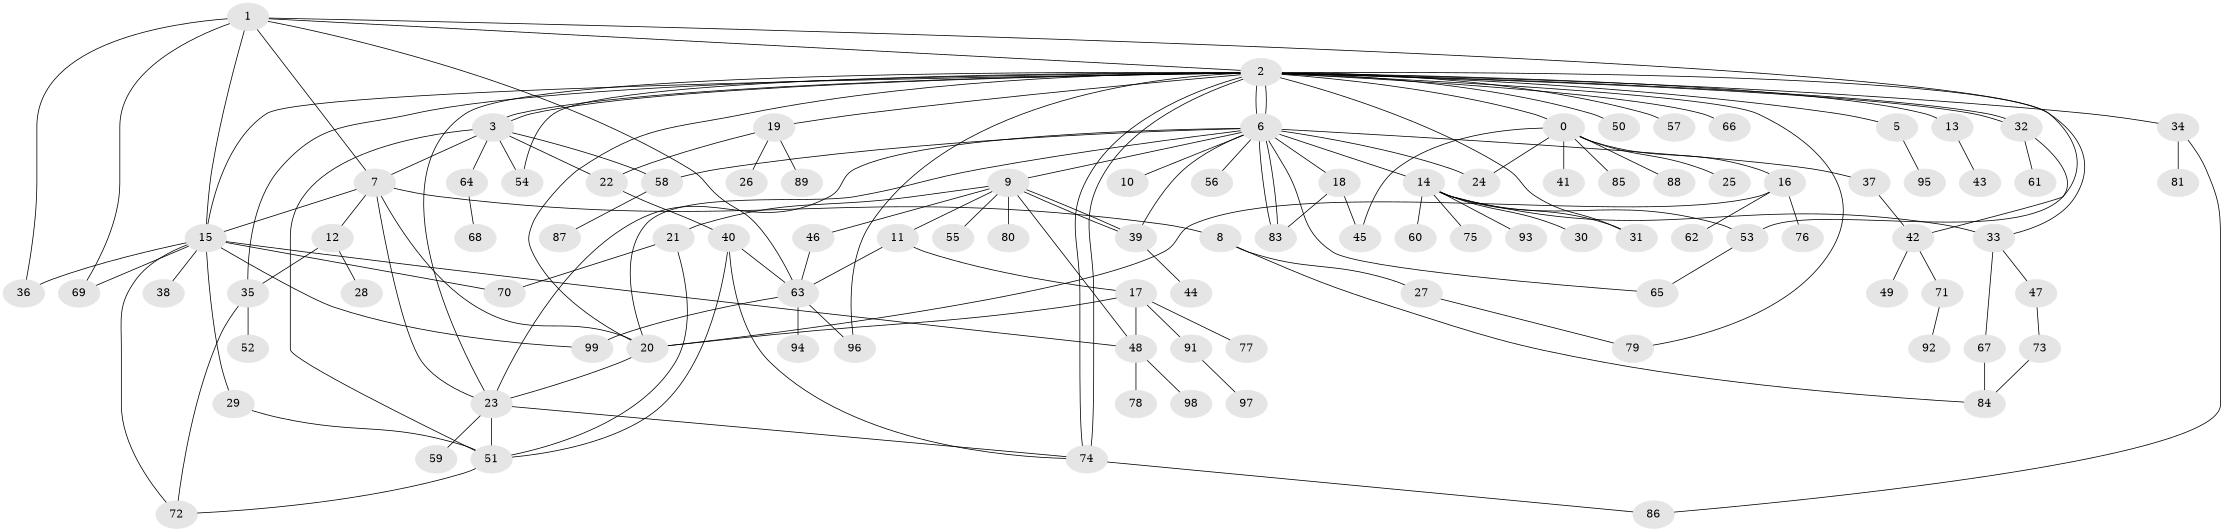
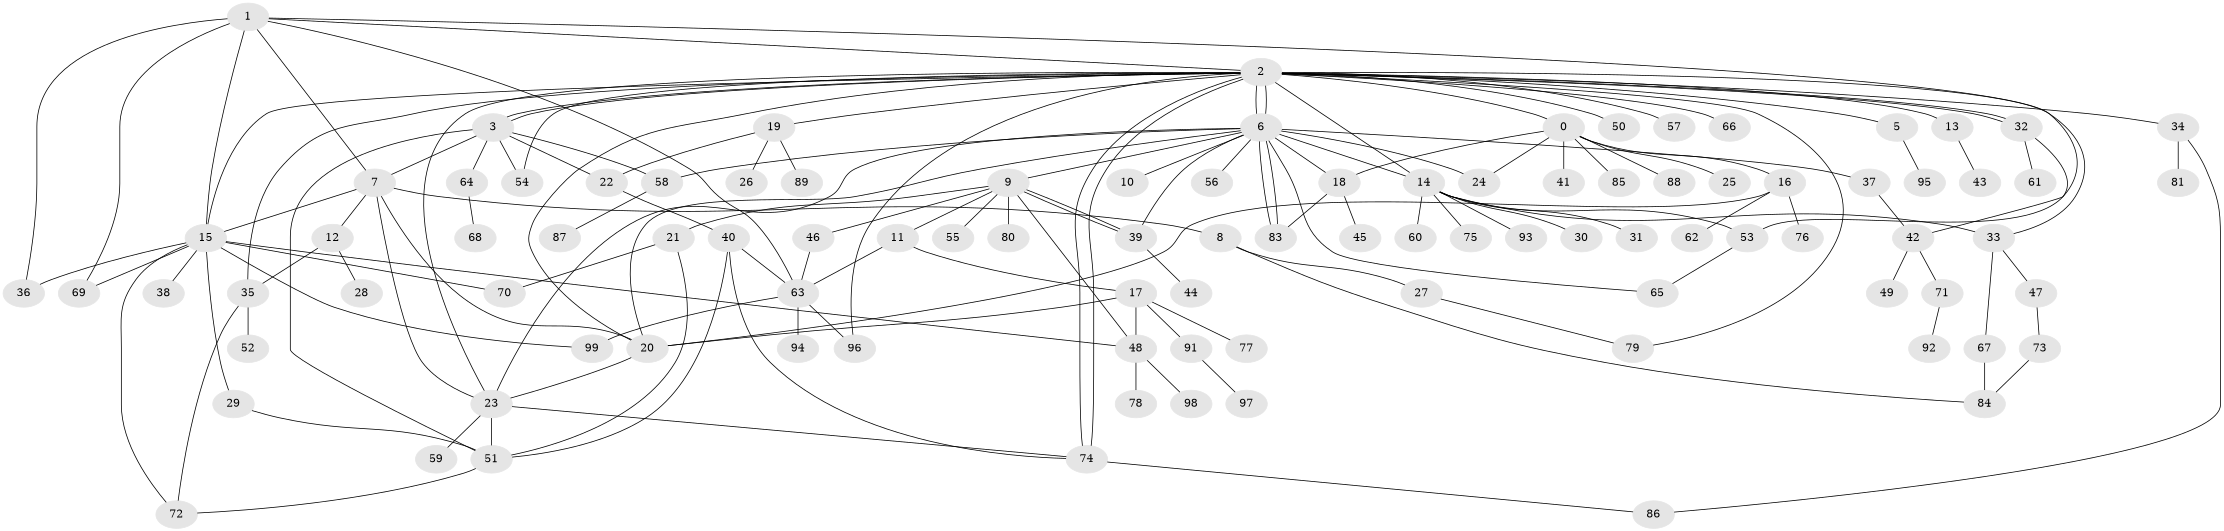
(1465, 146) -> (1342, 127)
(1435, 147) -> (1449, 149)
